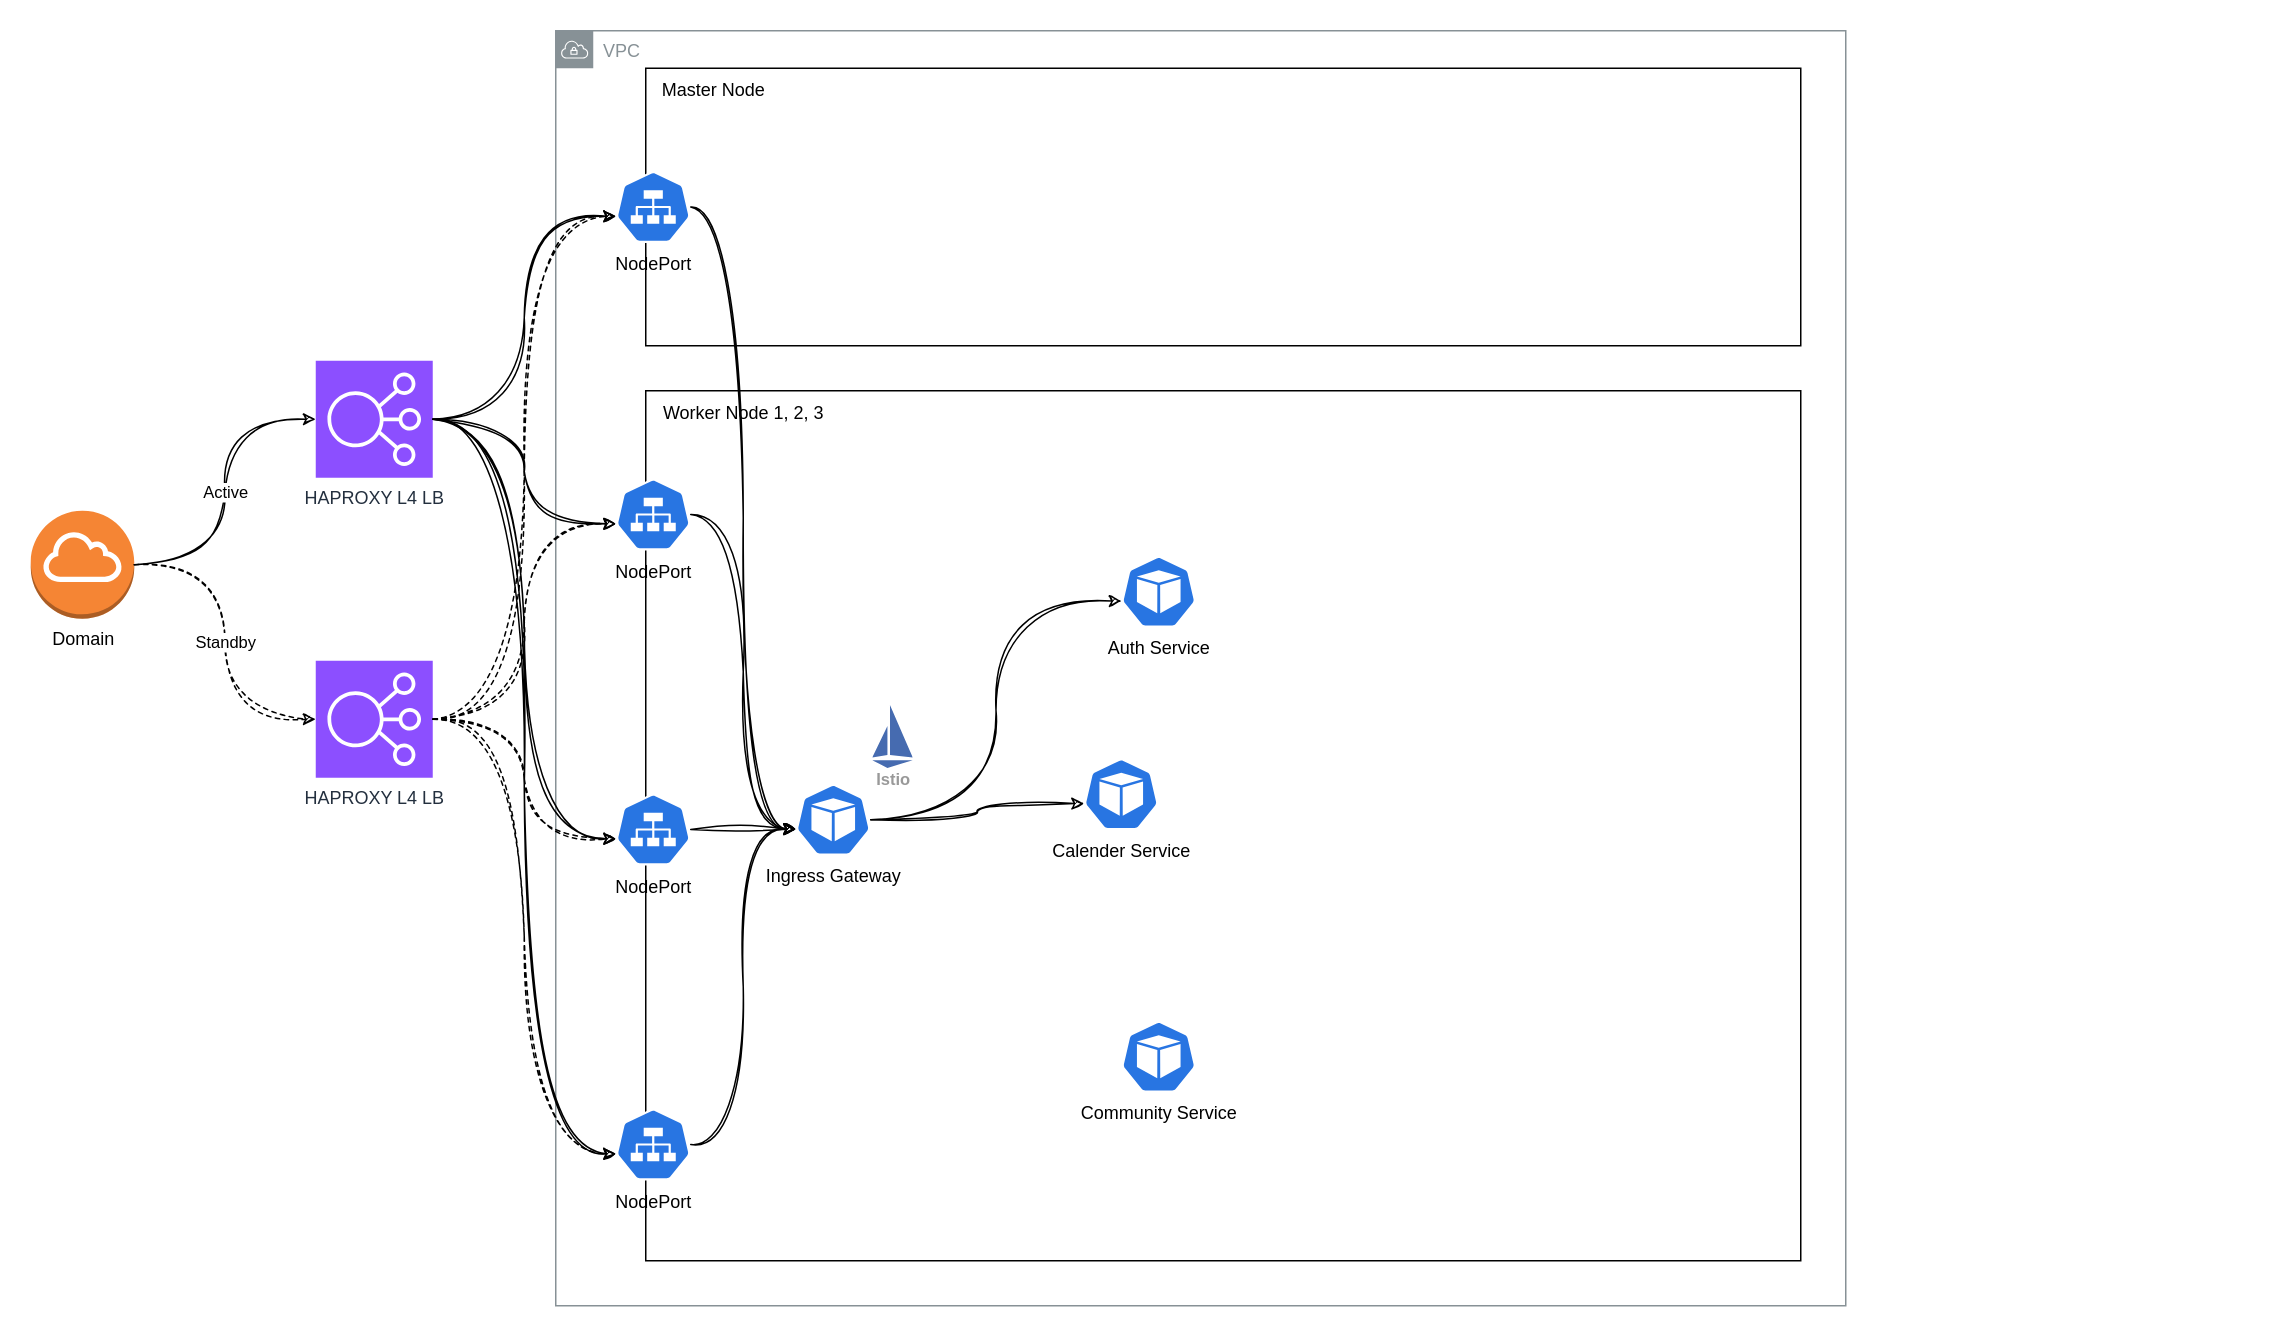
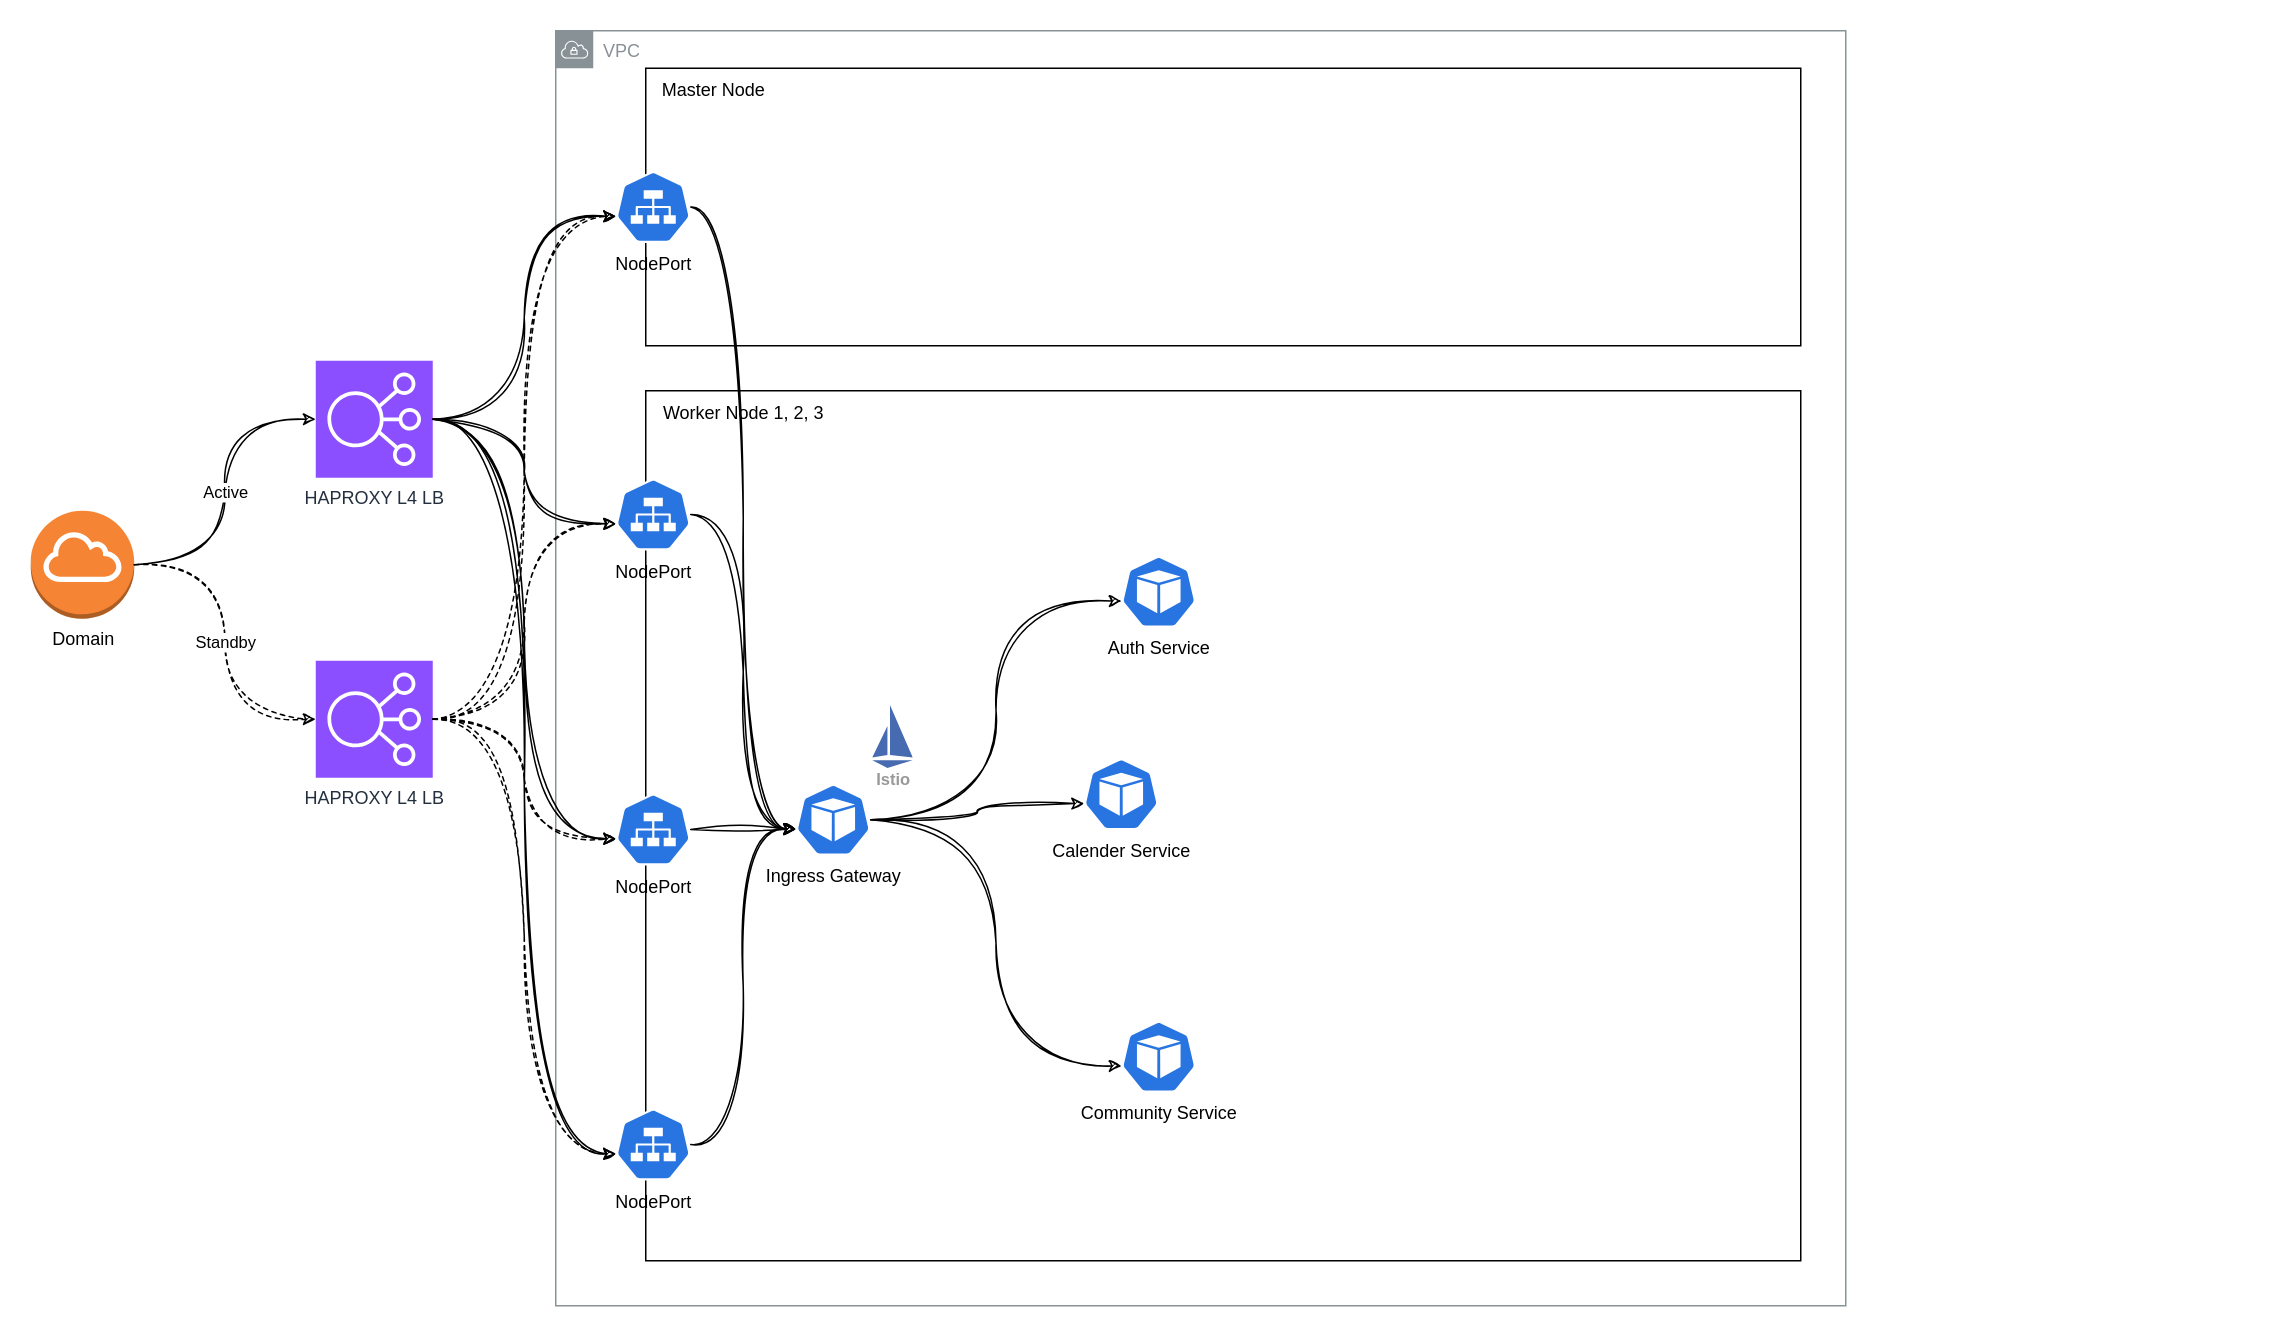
none -> (997, 953)
